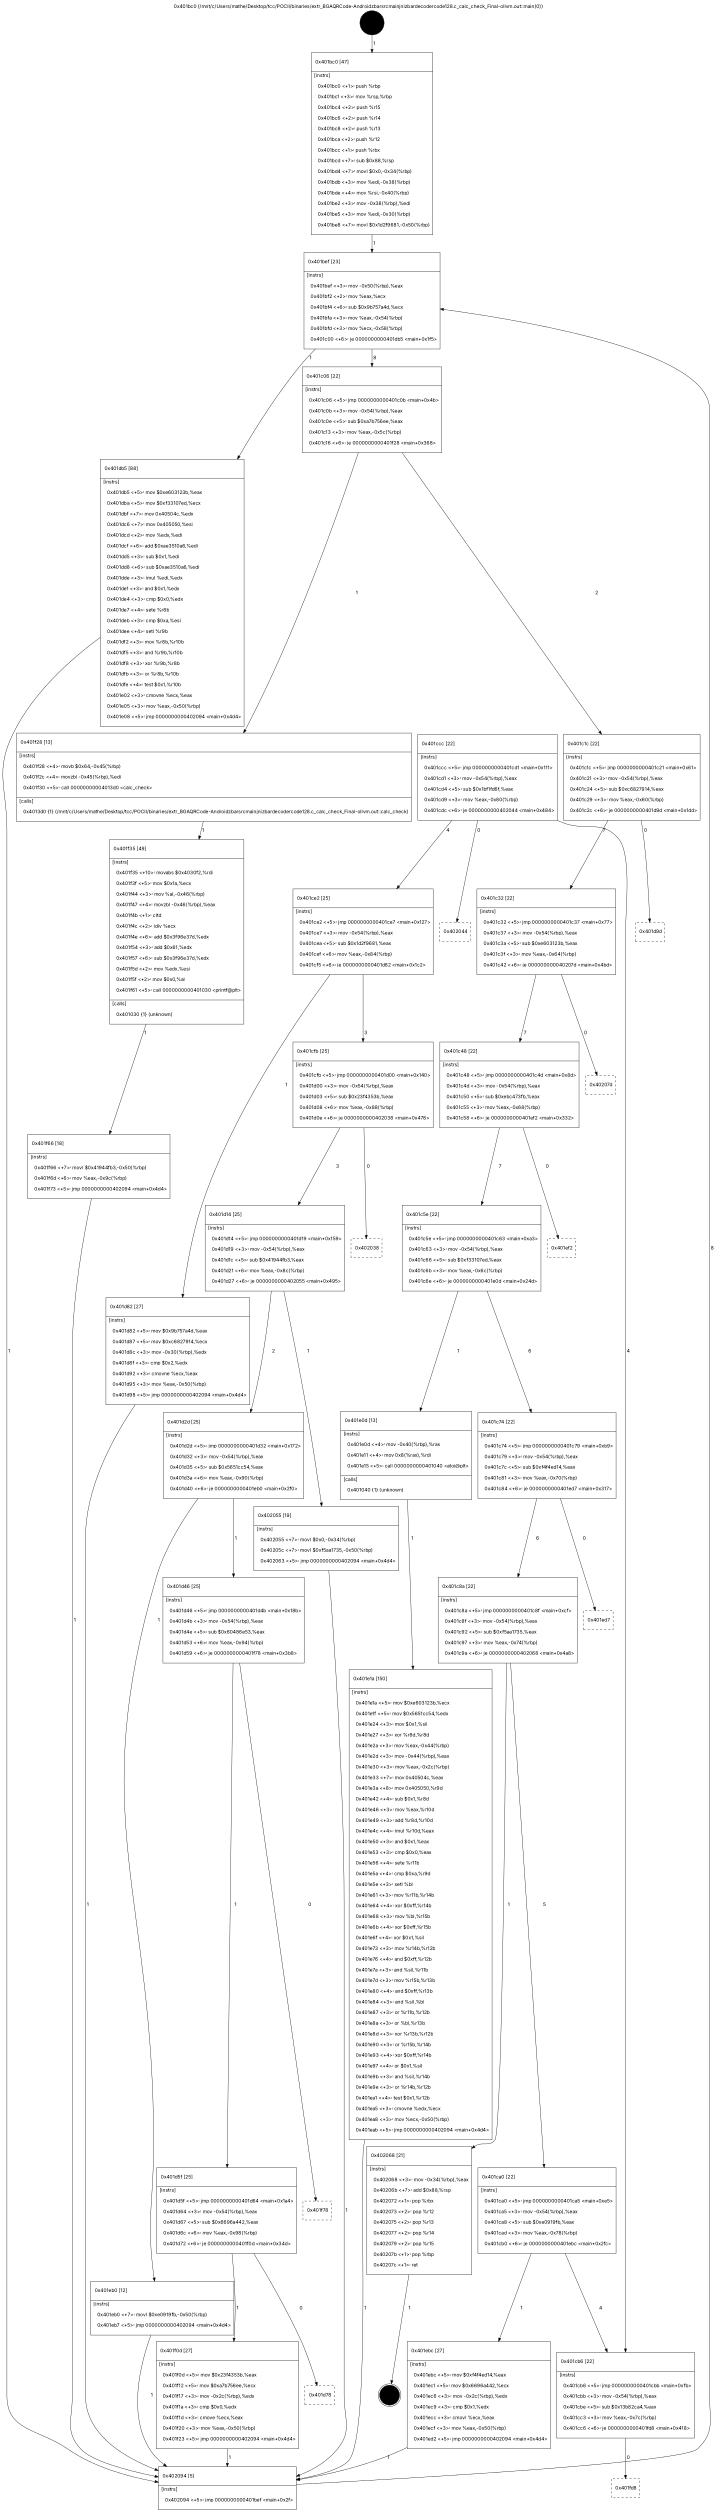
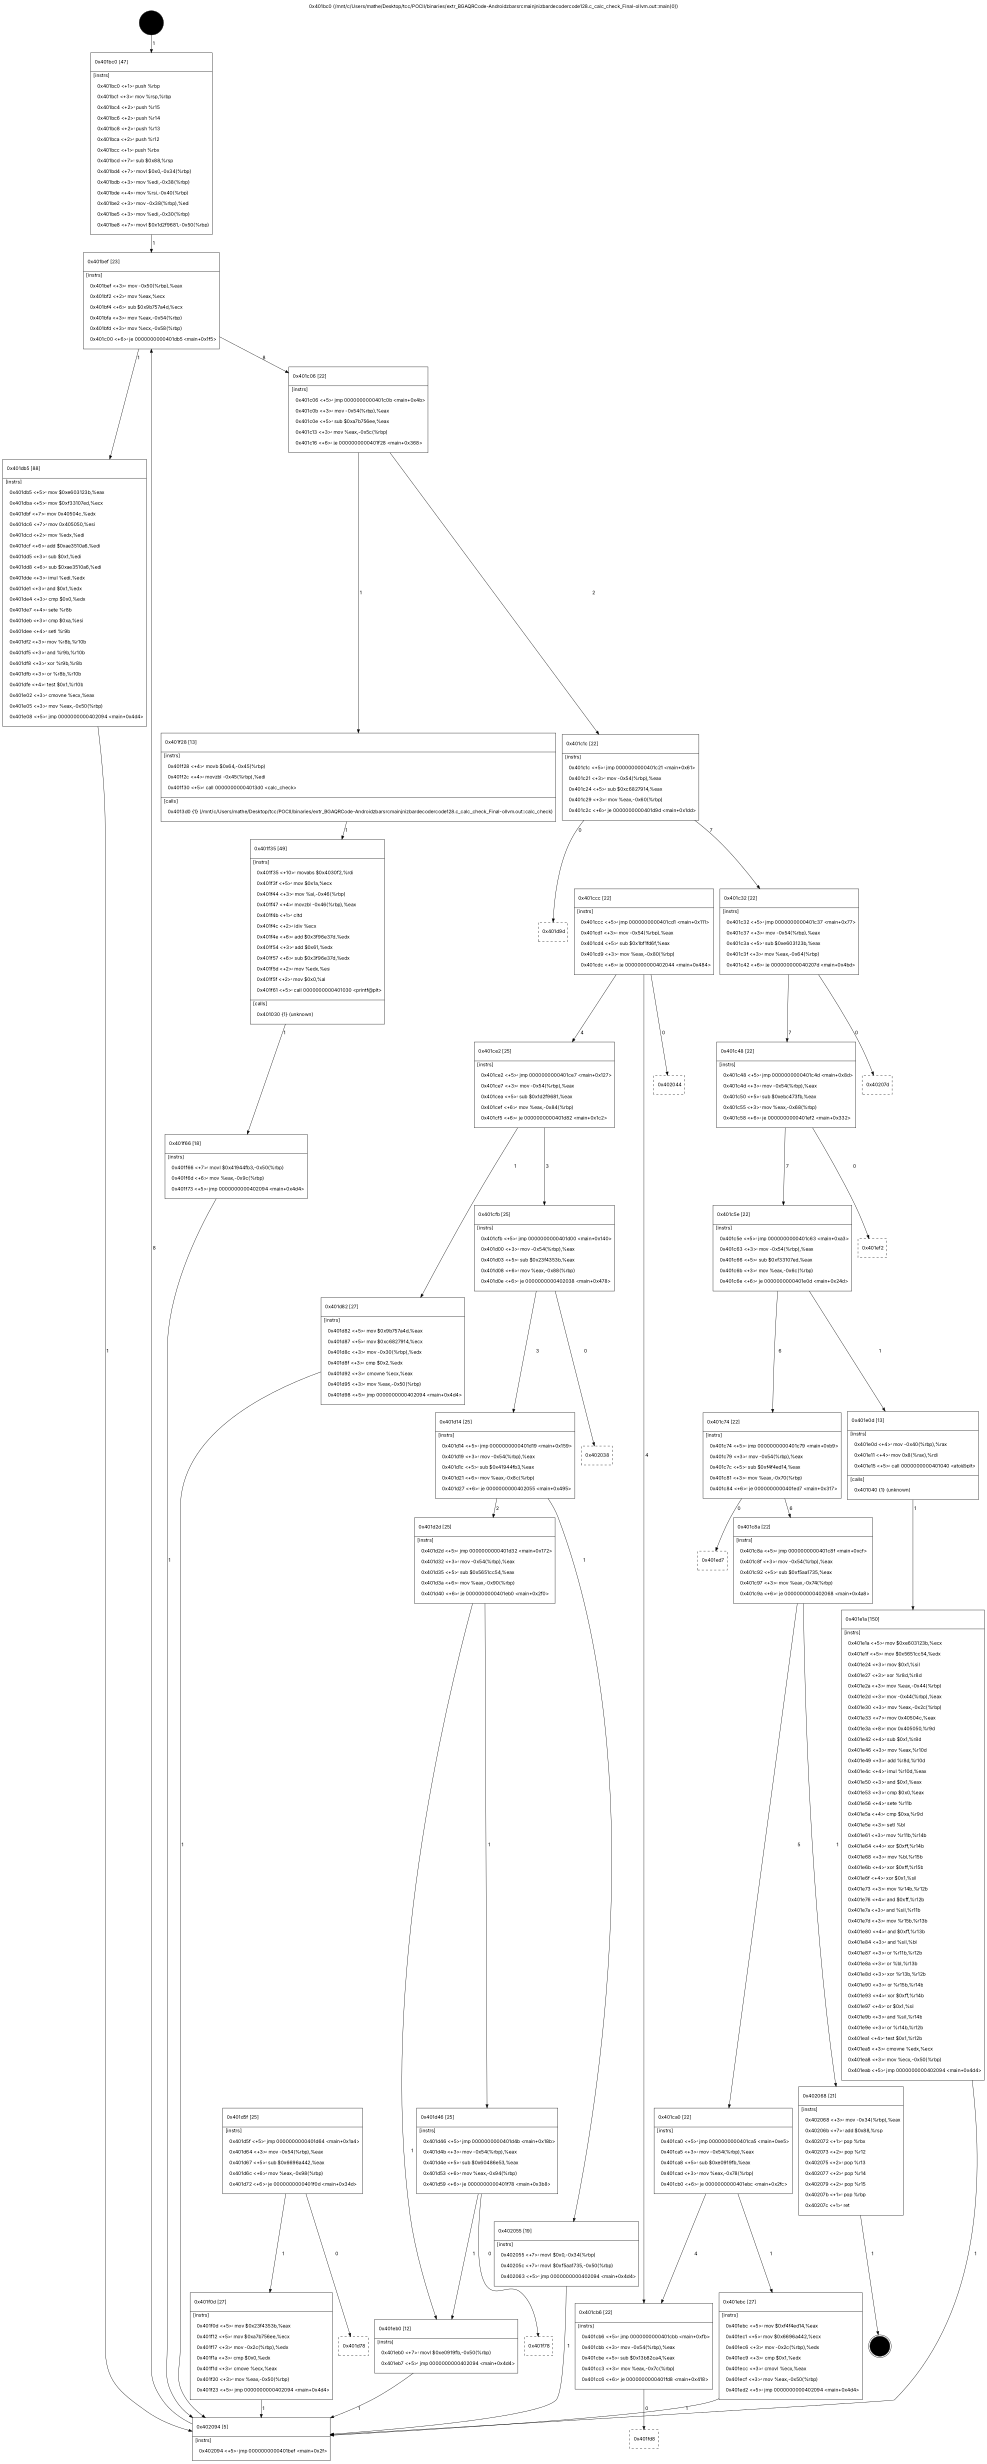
(230, 1914) -> (465, 2255)
